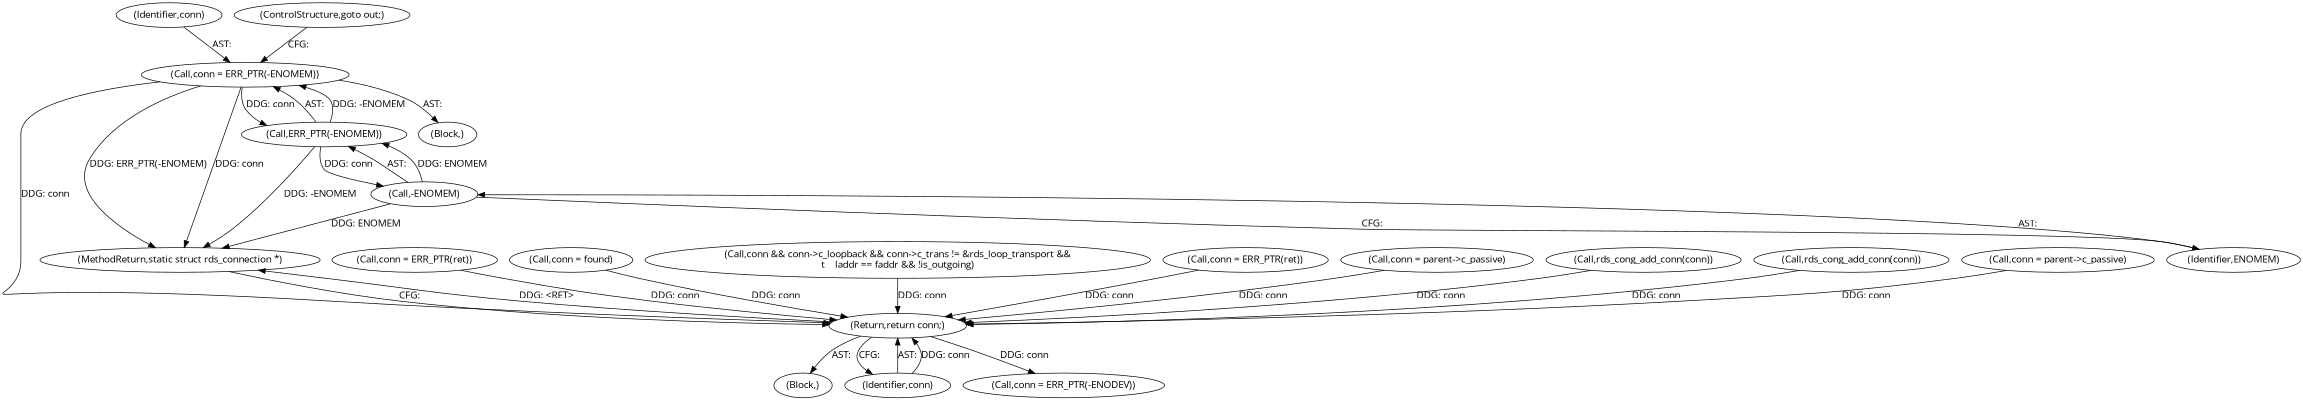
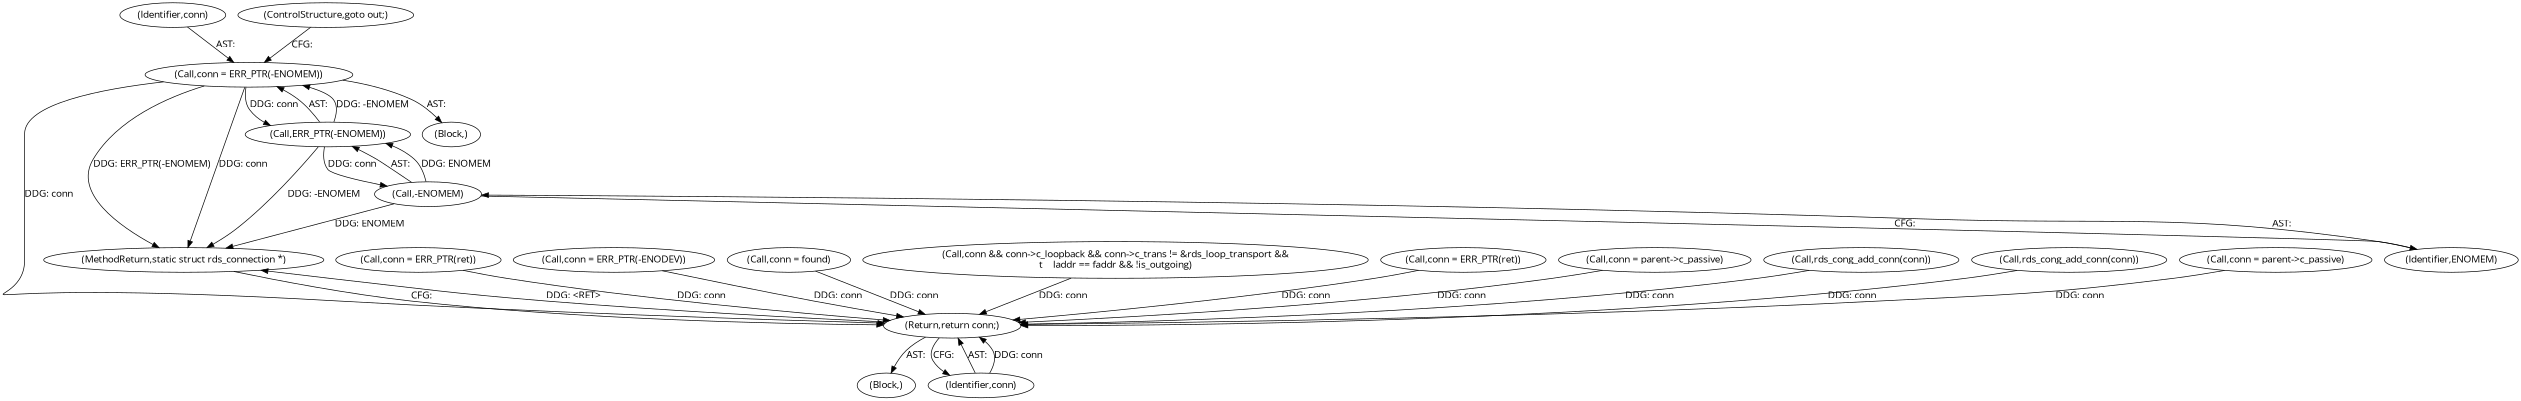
(980, 353) -> (779, 294)
